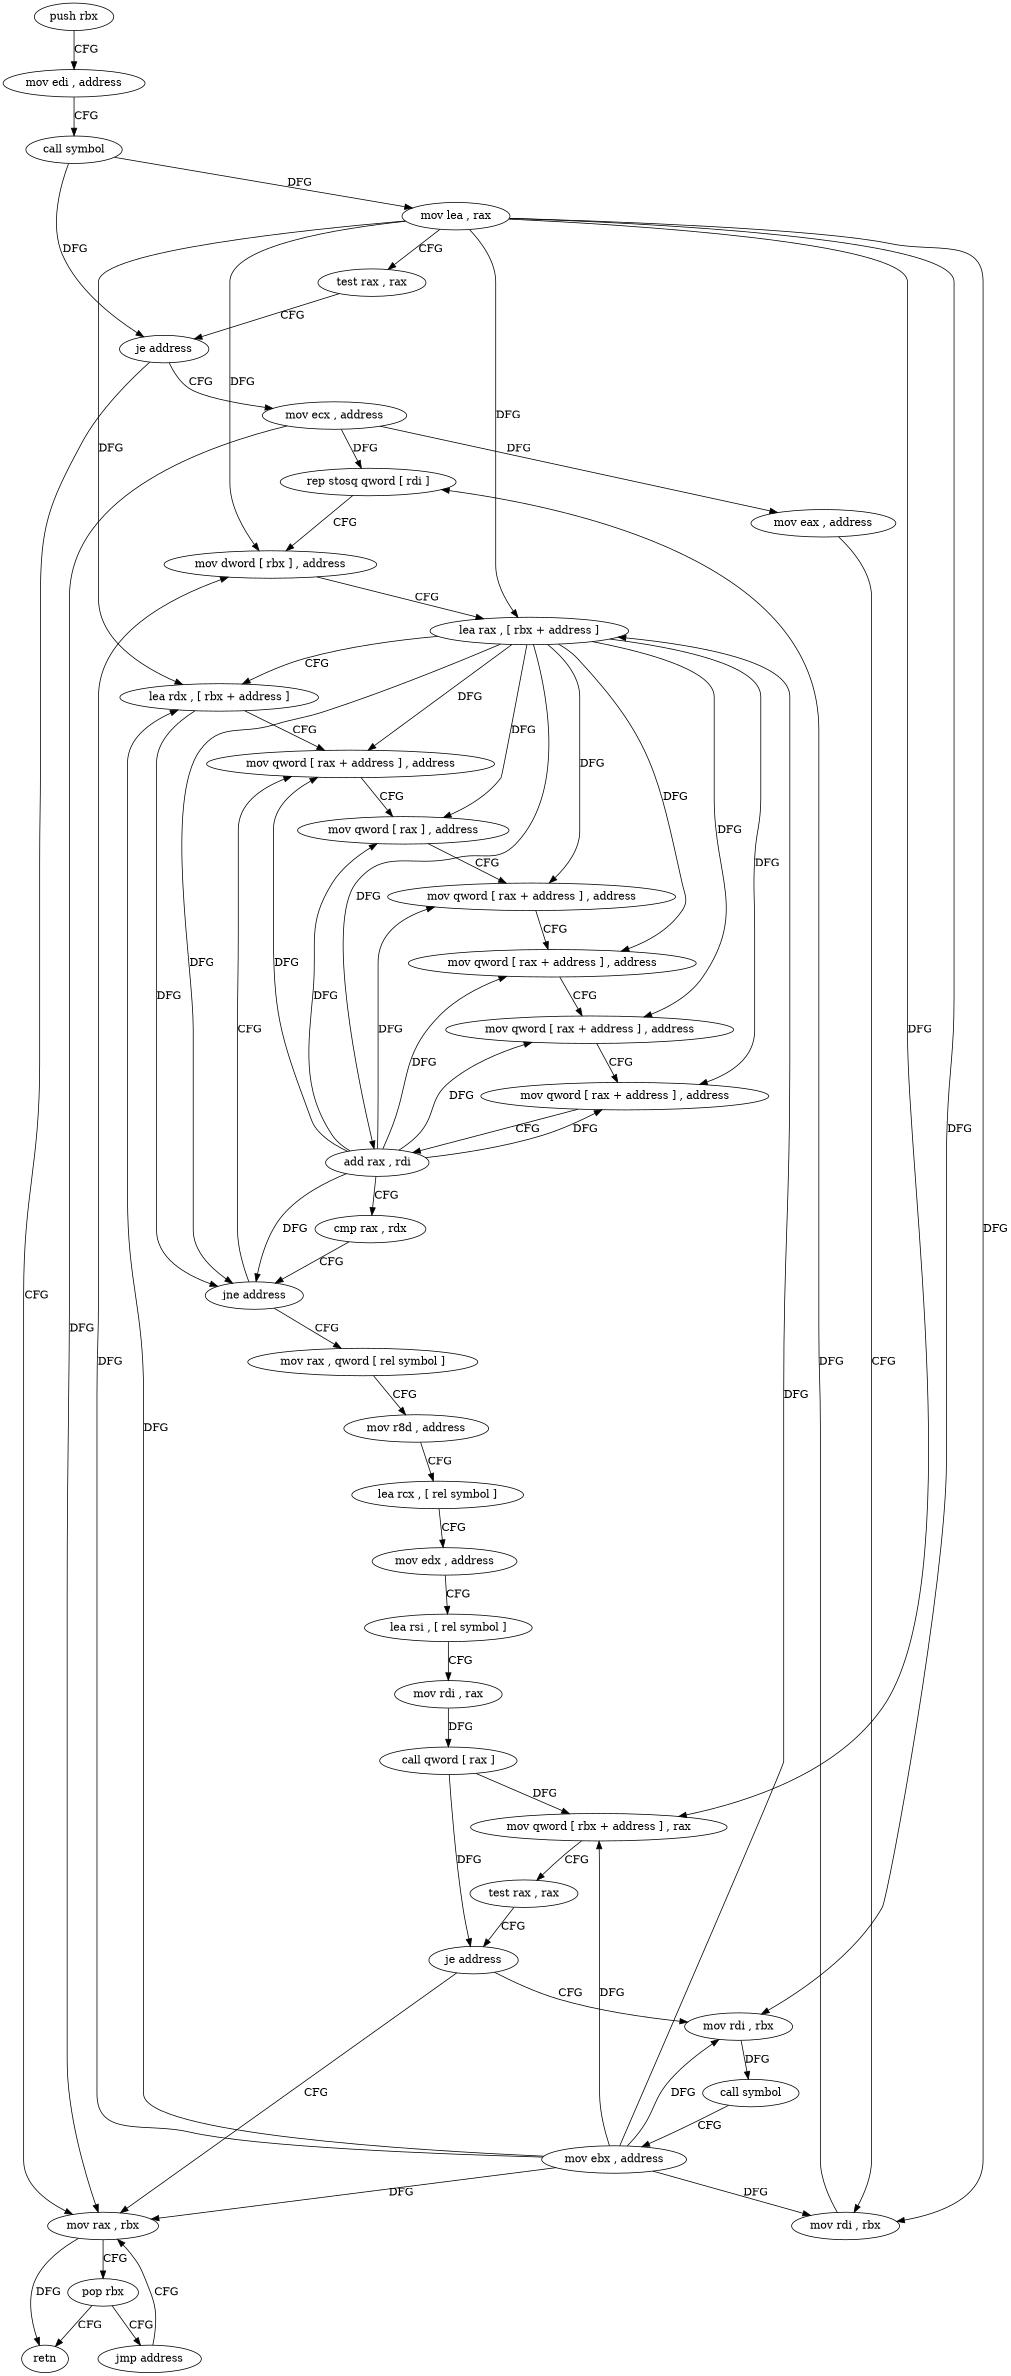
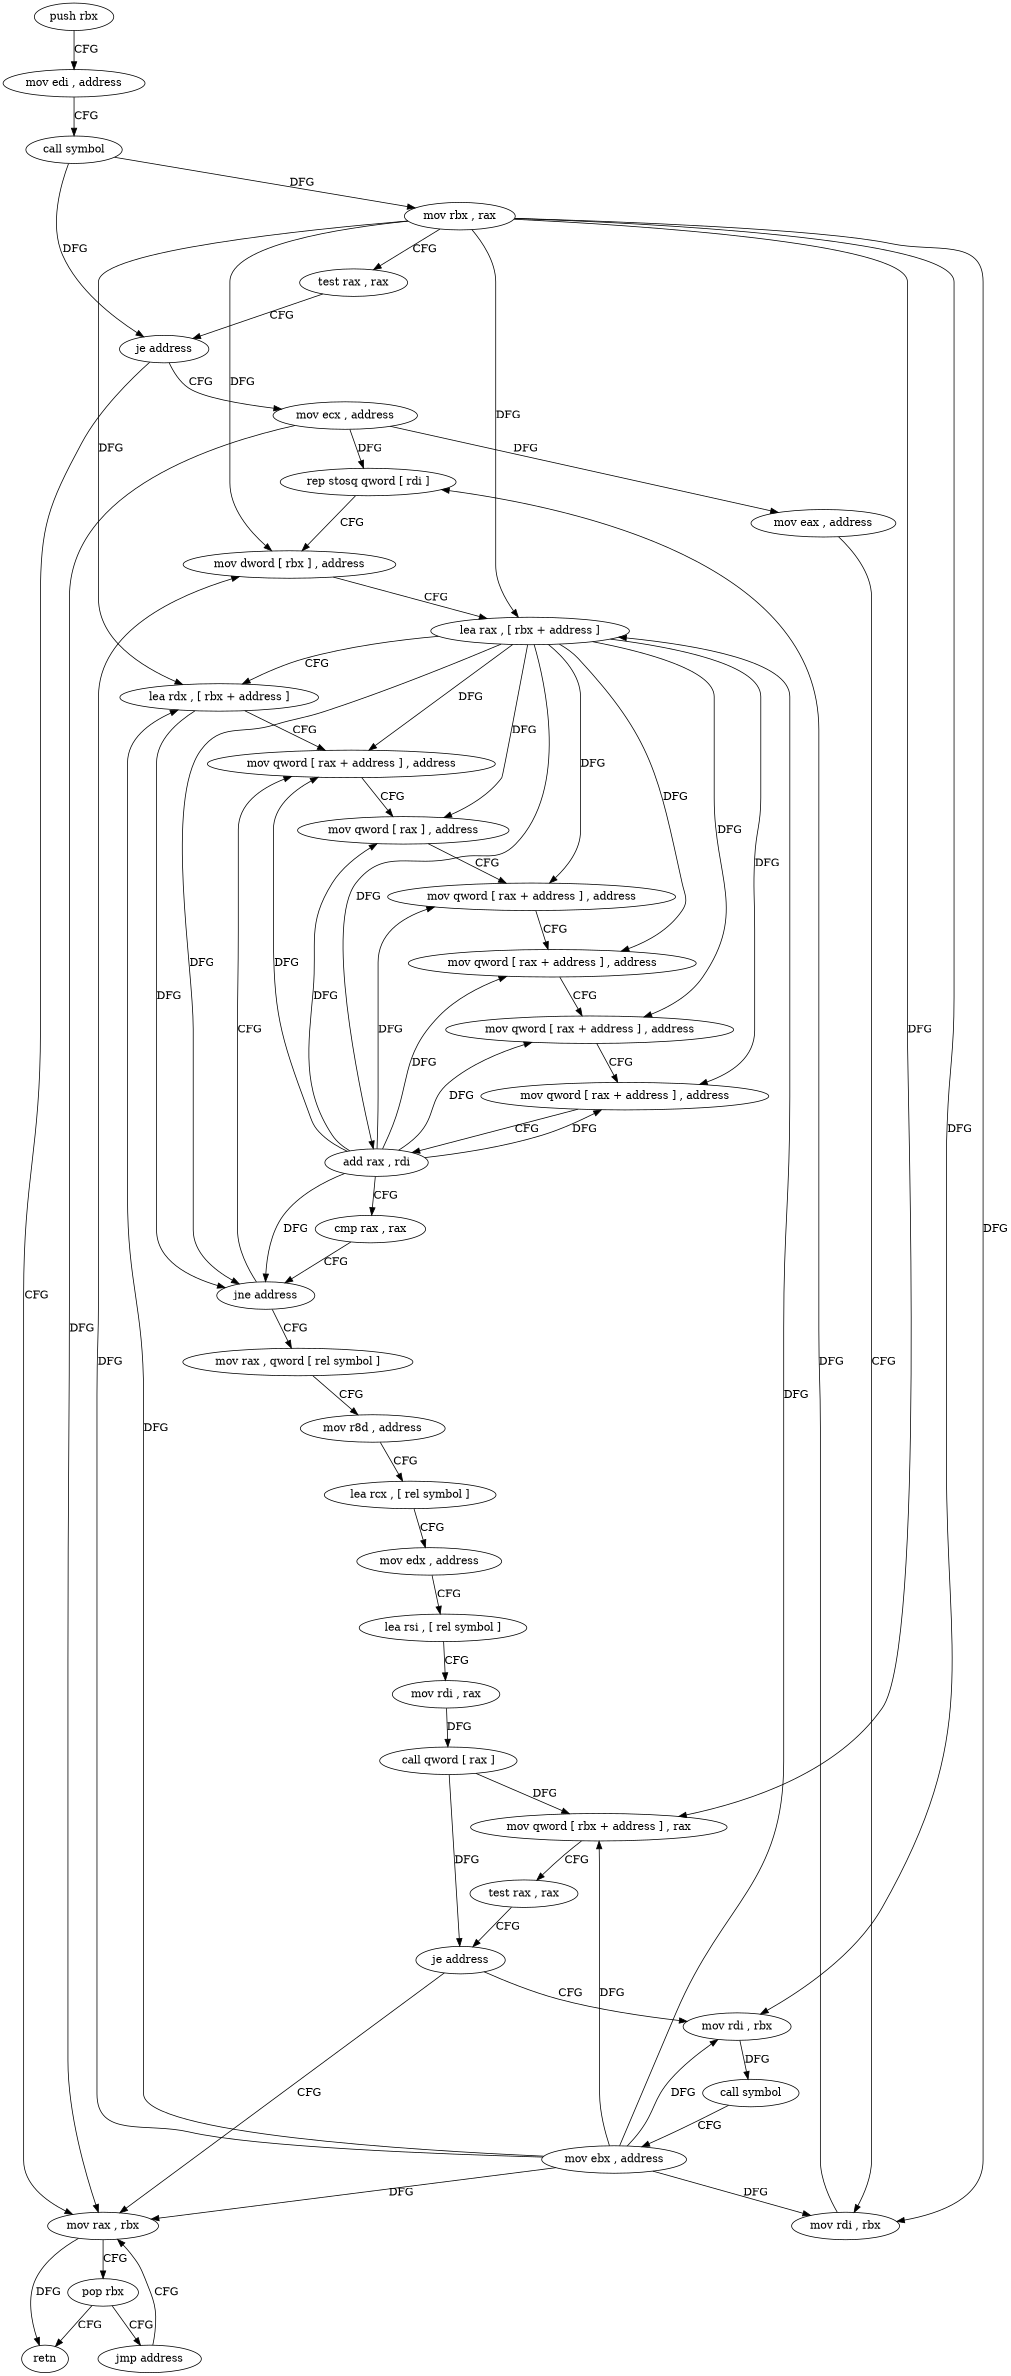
(456, 216) -> (460, 216)
(370, 1229) -> (370, 1229)
